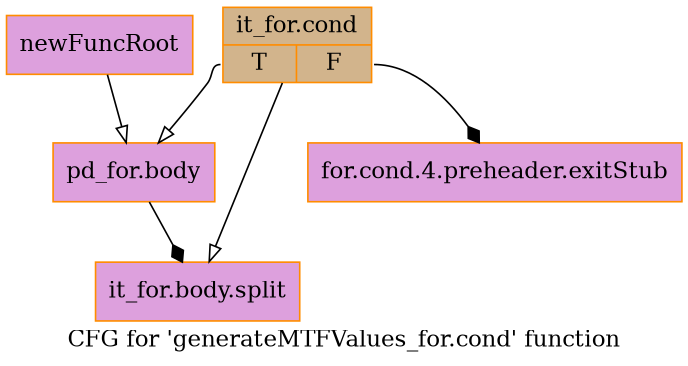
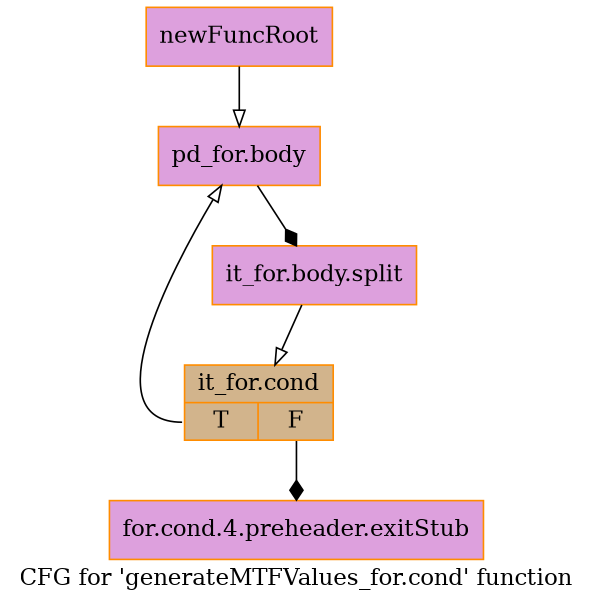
(249, 165) -> (292, 327)
